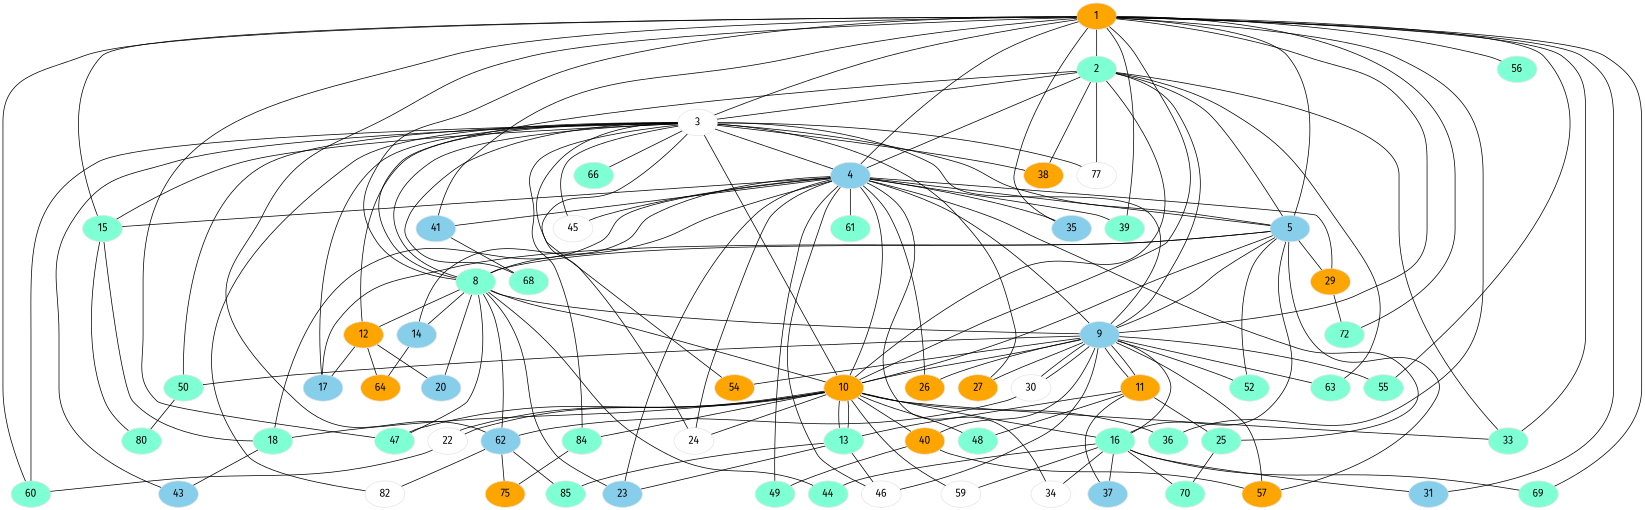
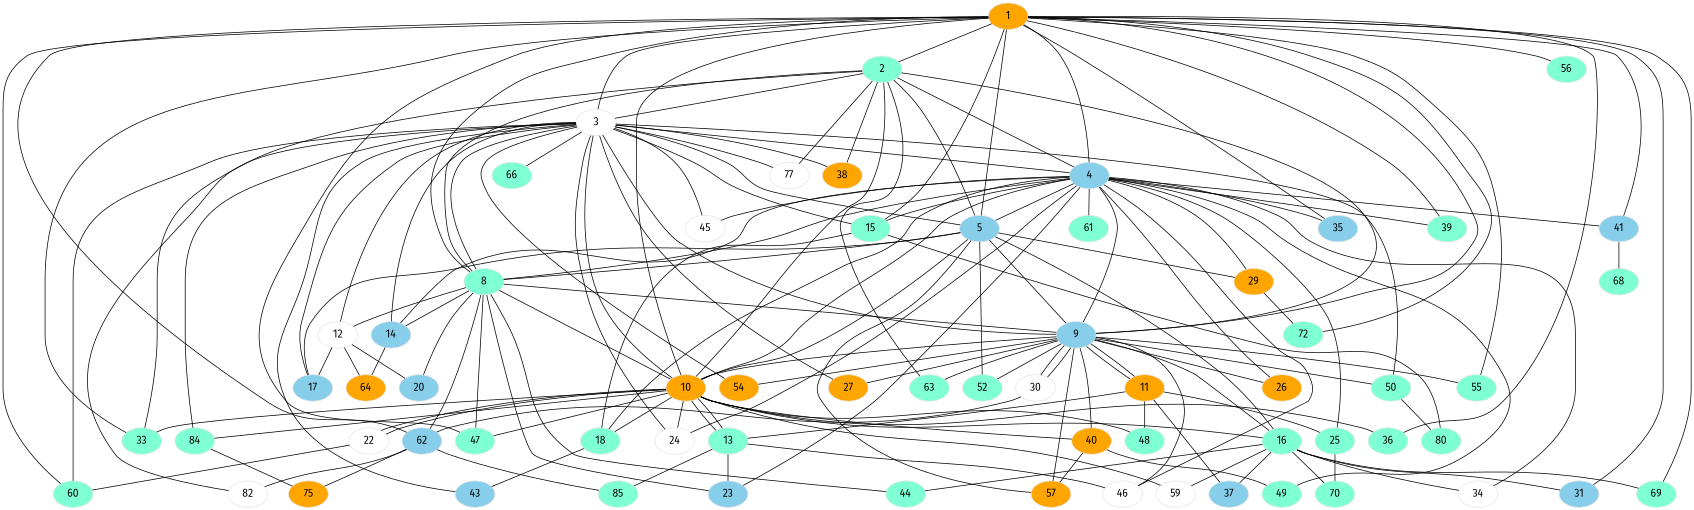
(485, 154) -> (442, 170)
(364, 335) -> (338, 335)
